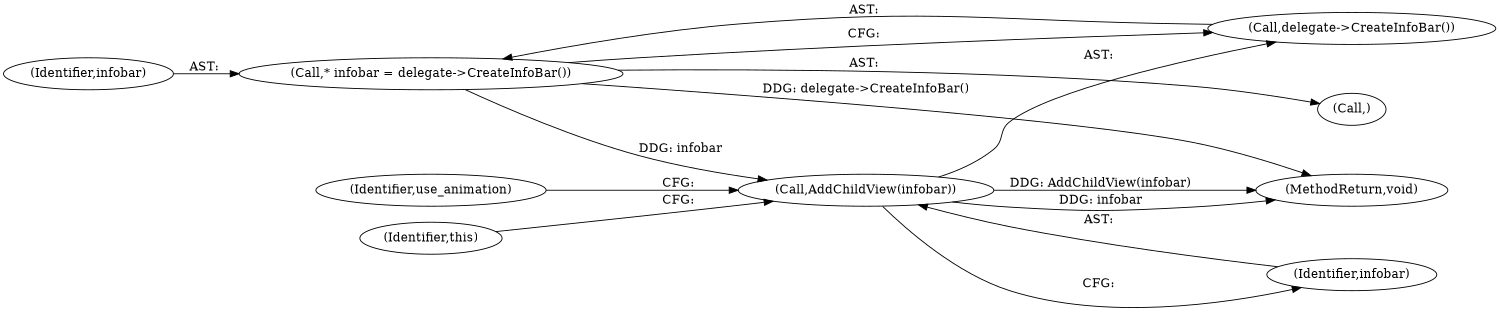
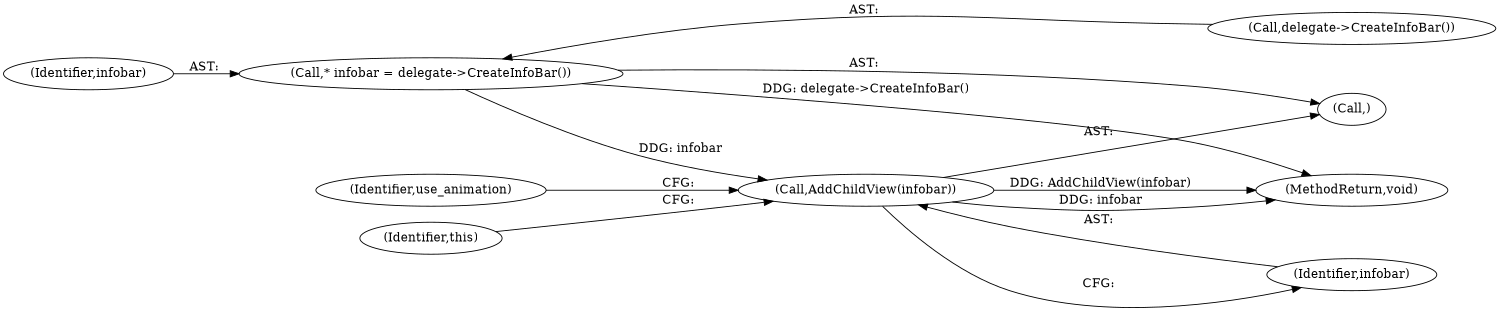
(886, 45) -> none
(1090, 87) -> (1127, 147)
